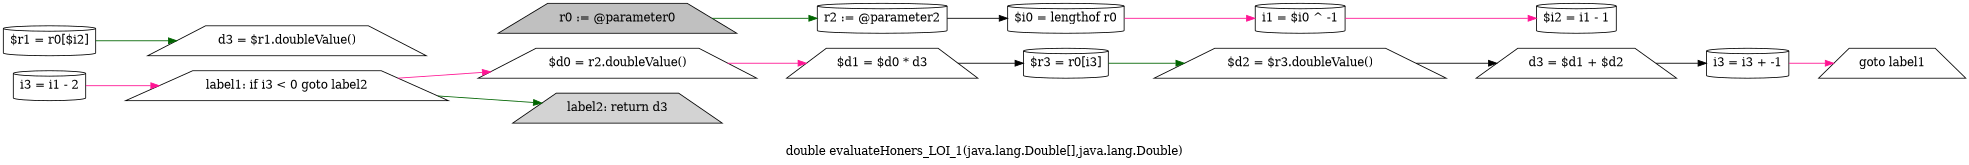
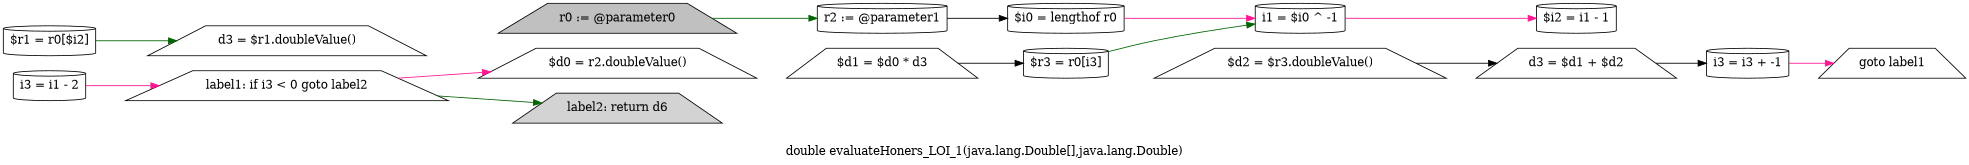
(882, 18) -> (882, 18)
(763, 63) -> none
(1142, 63) -> (1177, 36)
(617, 108) -> (617, 108)
